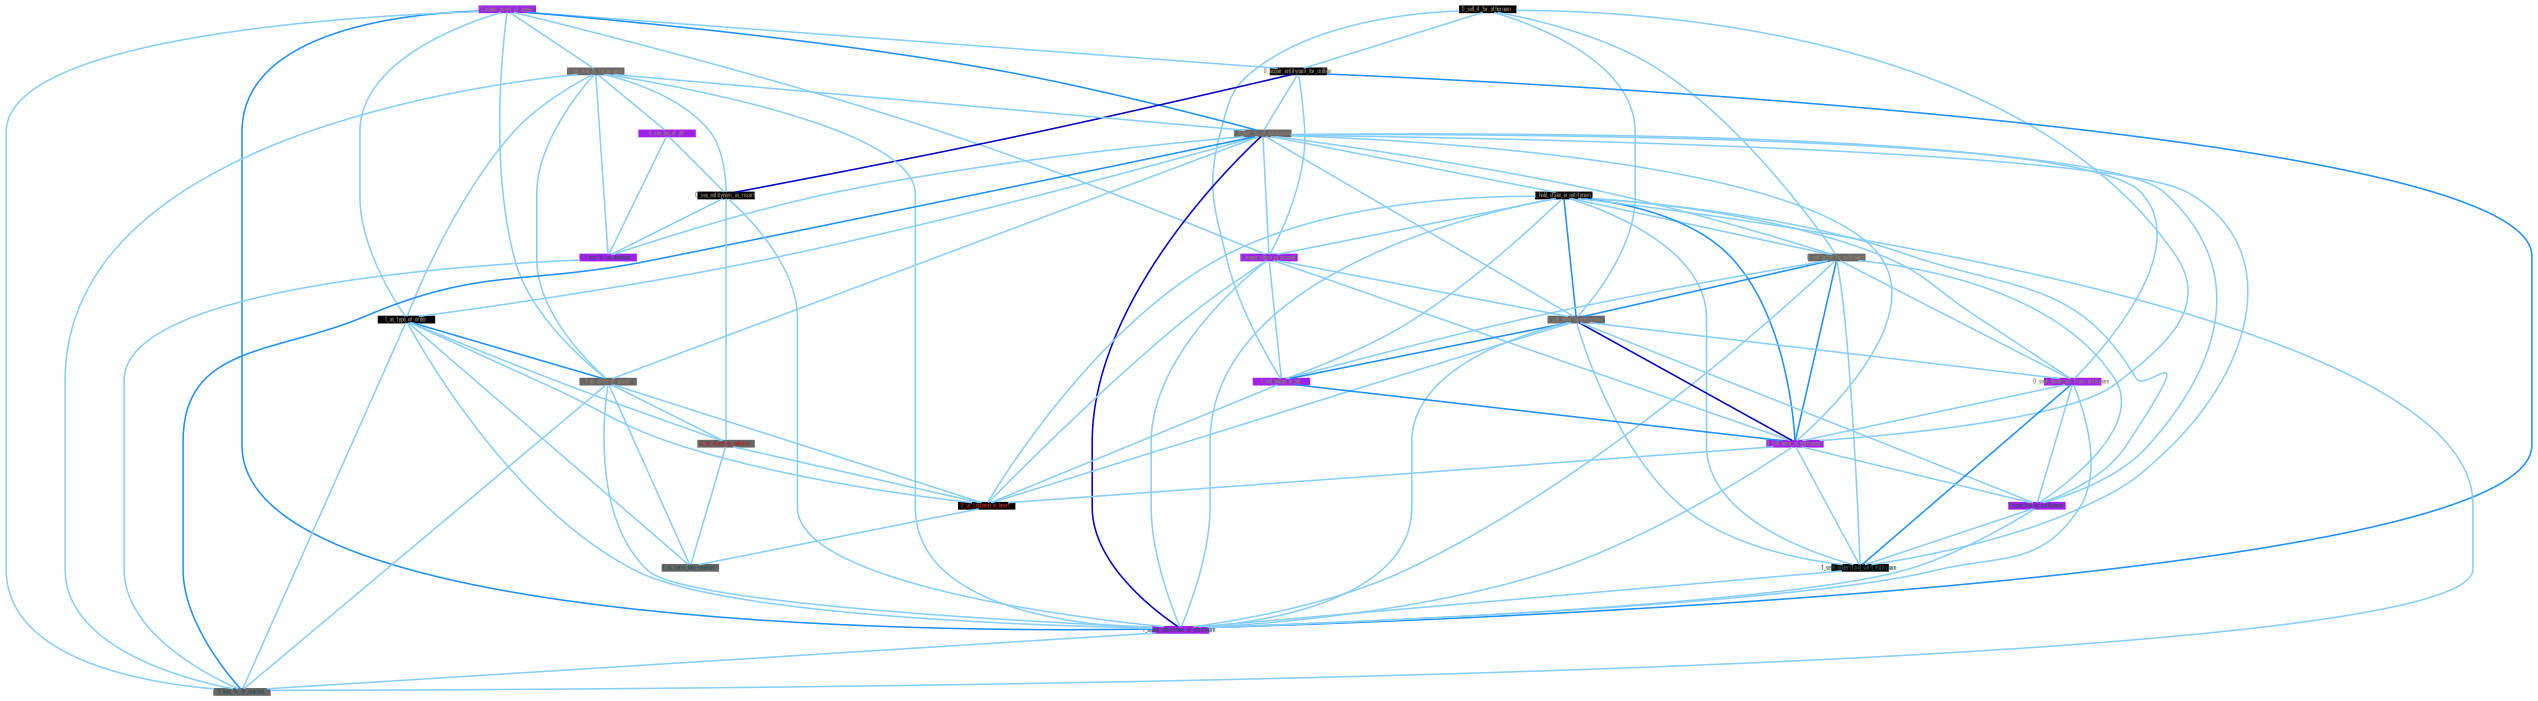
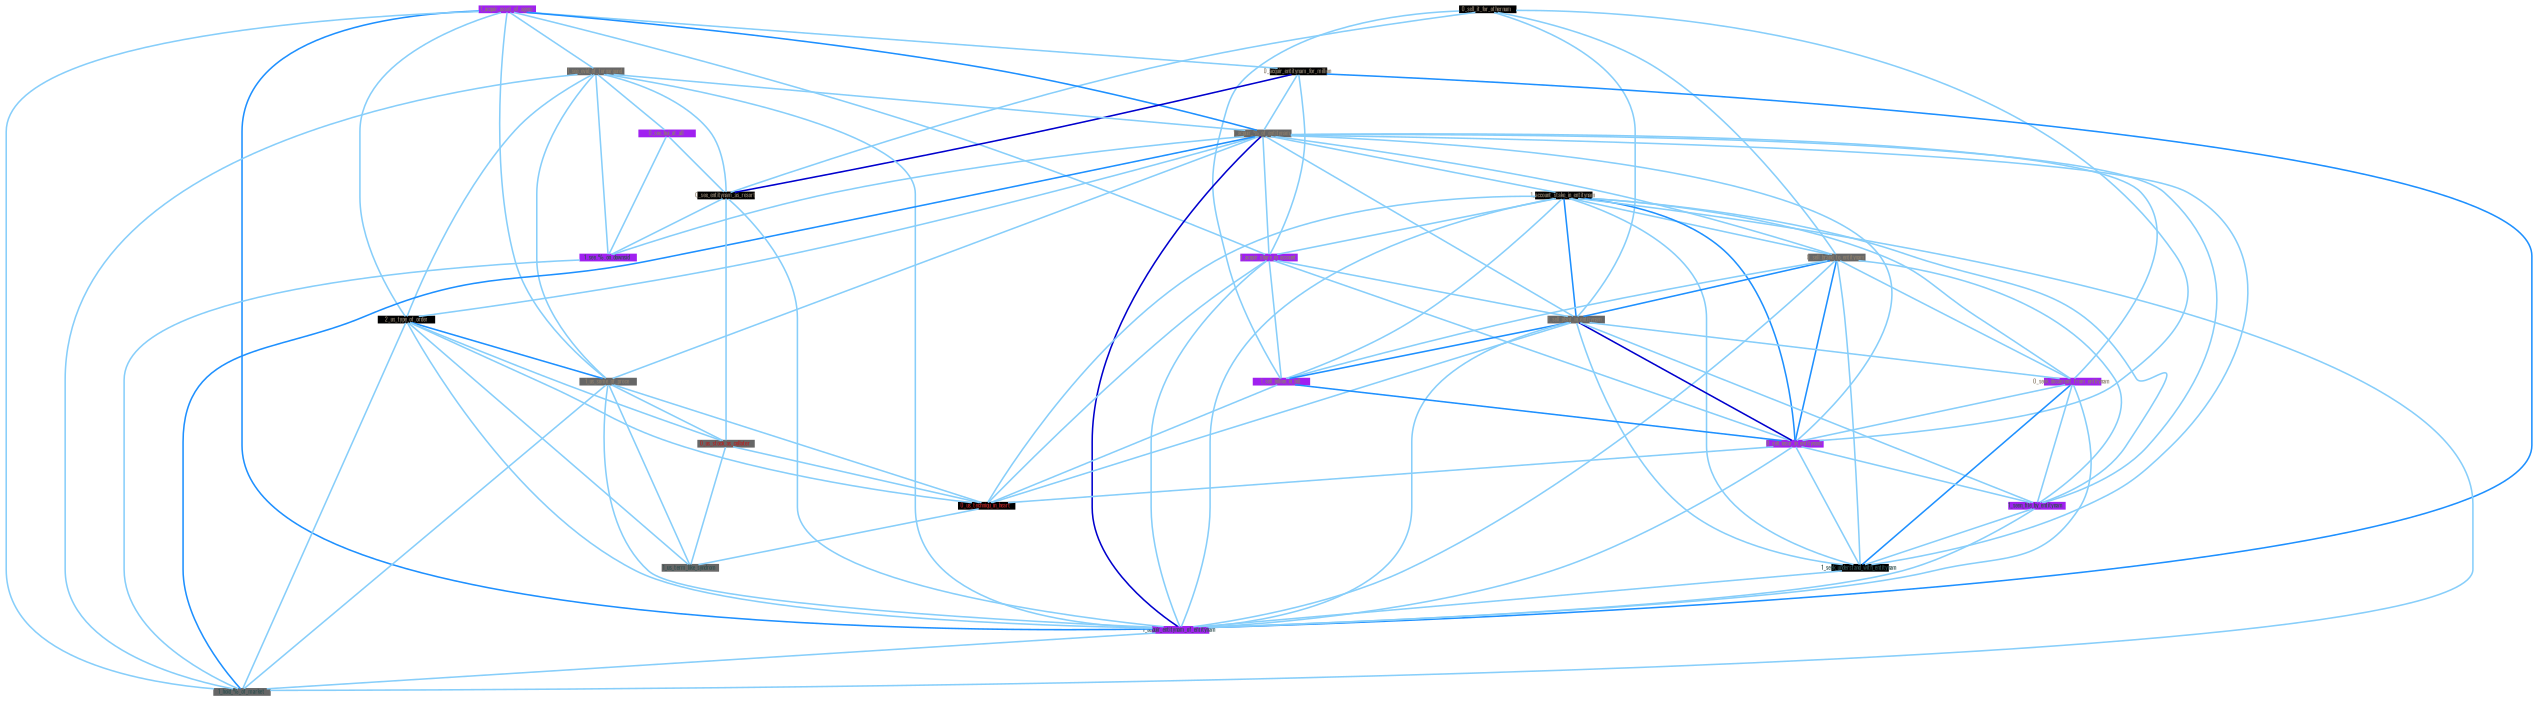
(1393, 40) -> (1098, 81)
(1564, 195) -> (1564, 195)
(406, 320) -> (406, 320)
